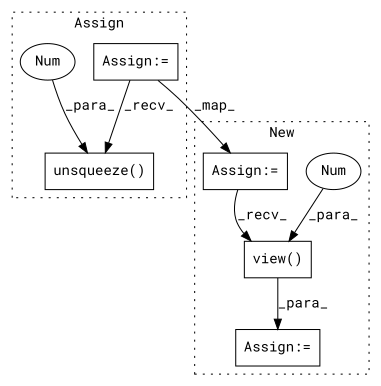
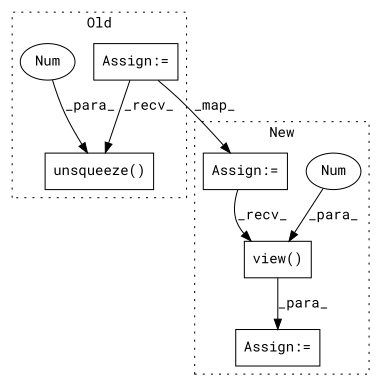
(99, 24) -> (99, 24)
